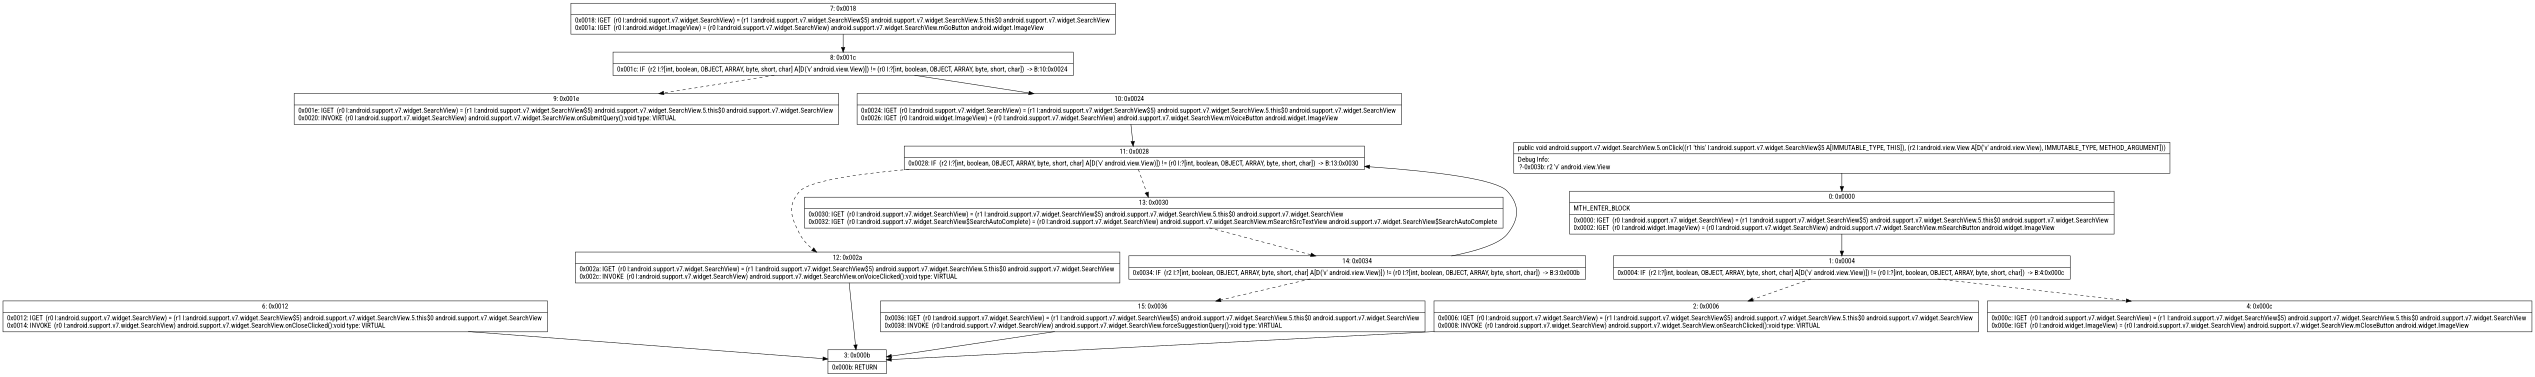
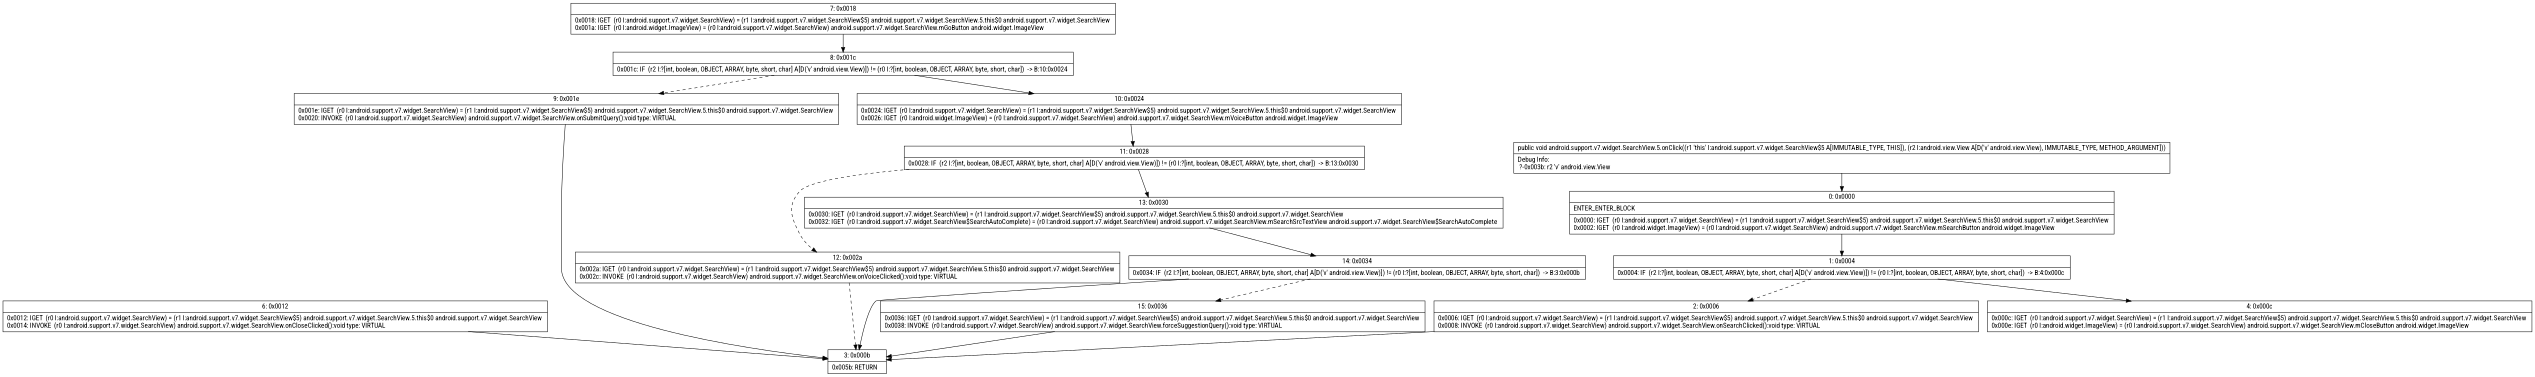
(1143, 181) -> (1143, 181)
(1493, 184) -> (1009, 291)
(1602, 208) -> (1605, 208)
(1260, 241) -> (1260, 241)
(2032, 290) -> (2032, 290)
none -> (613, 313)
(852, 314) -> (852, 314)
(857, 367) -> (857, 367)
